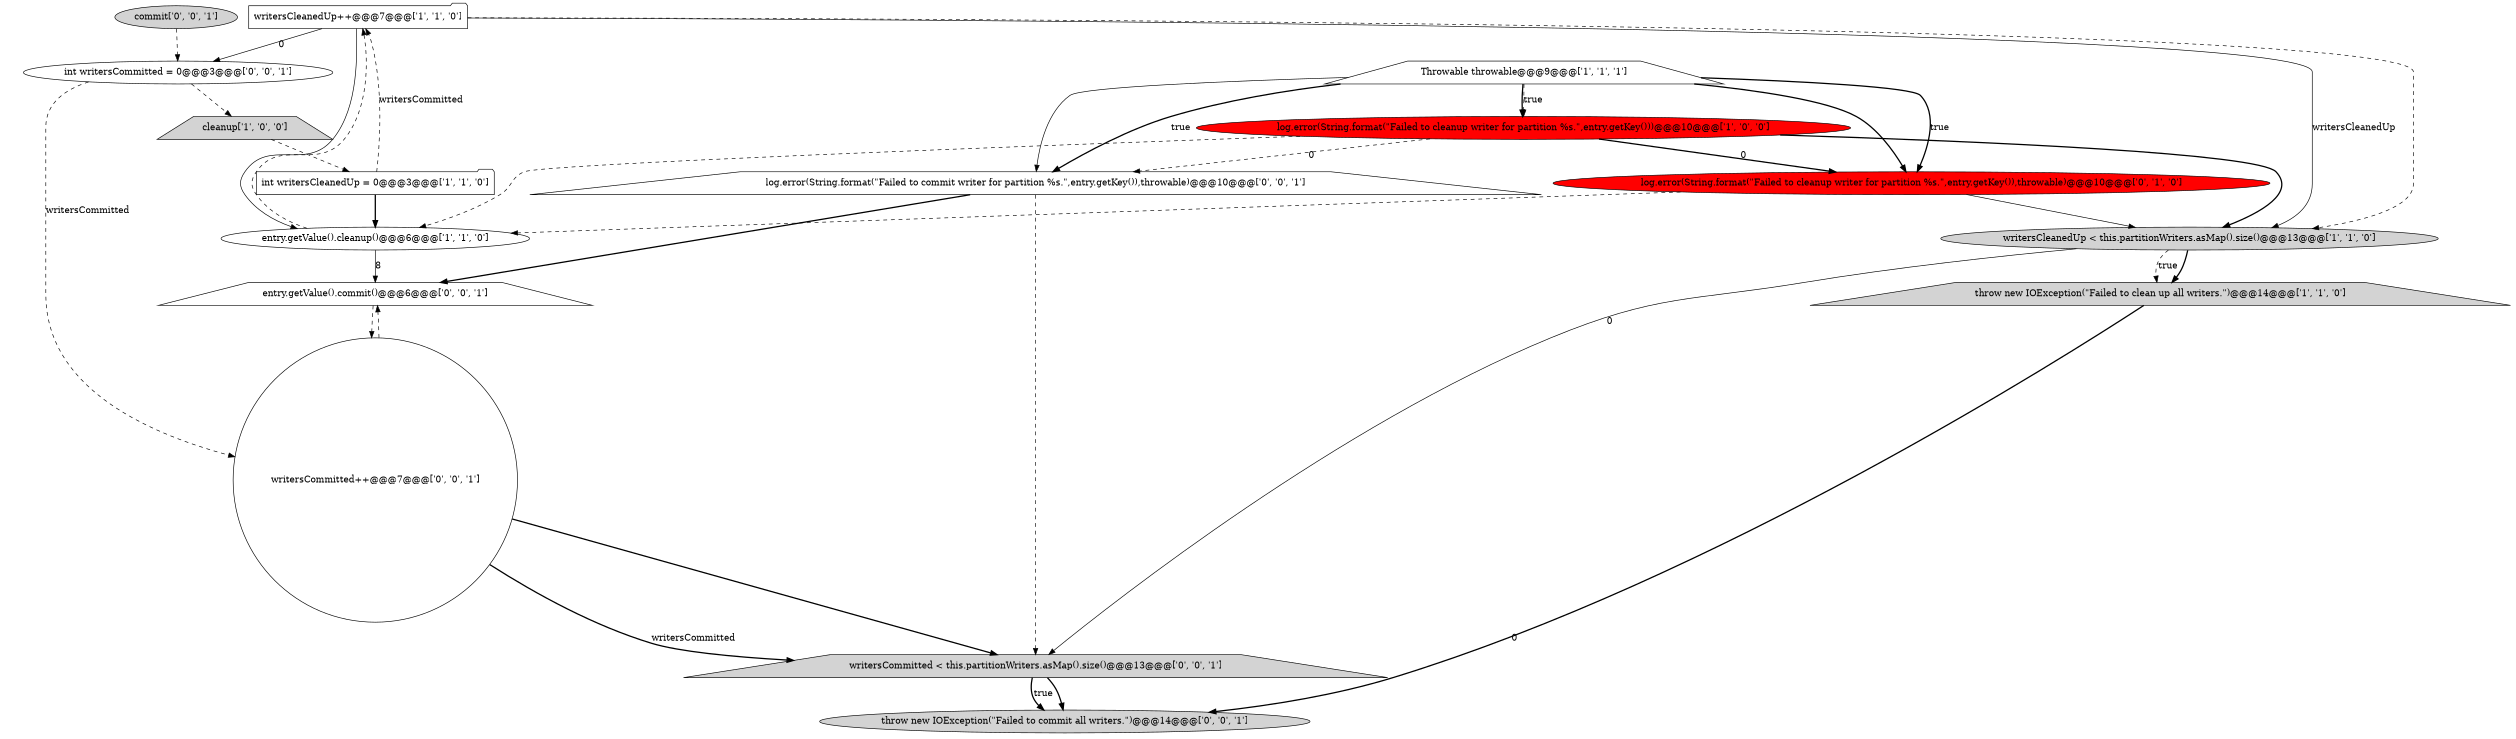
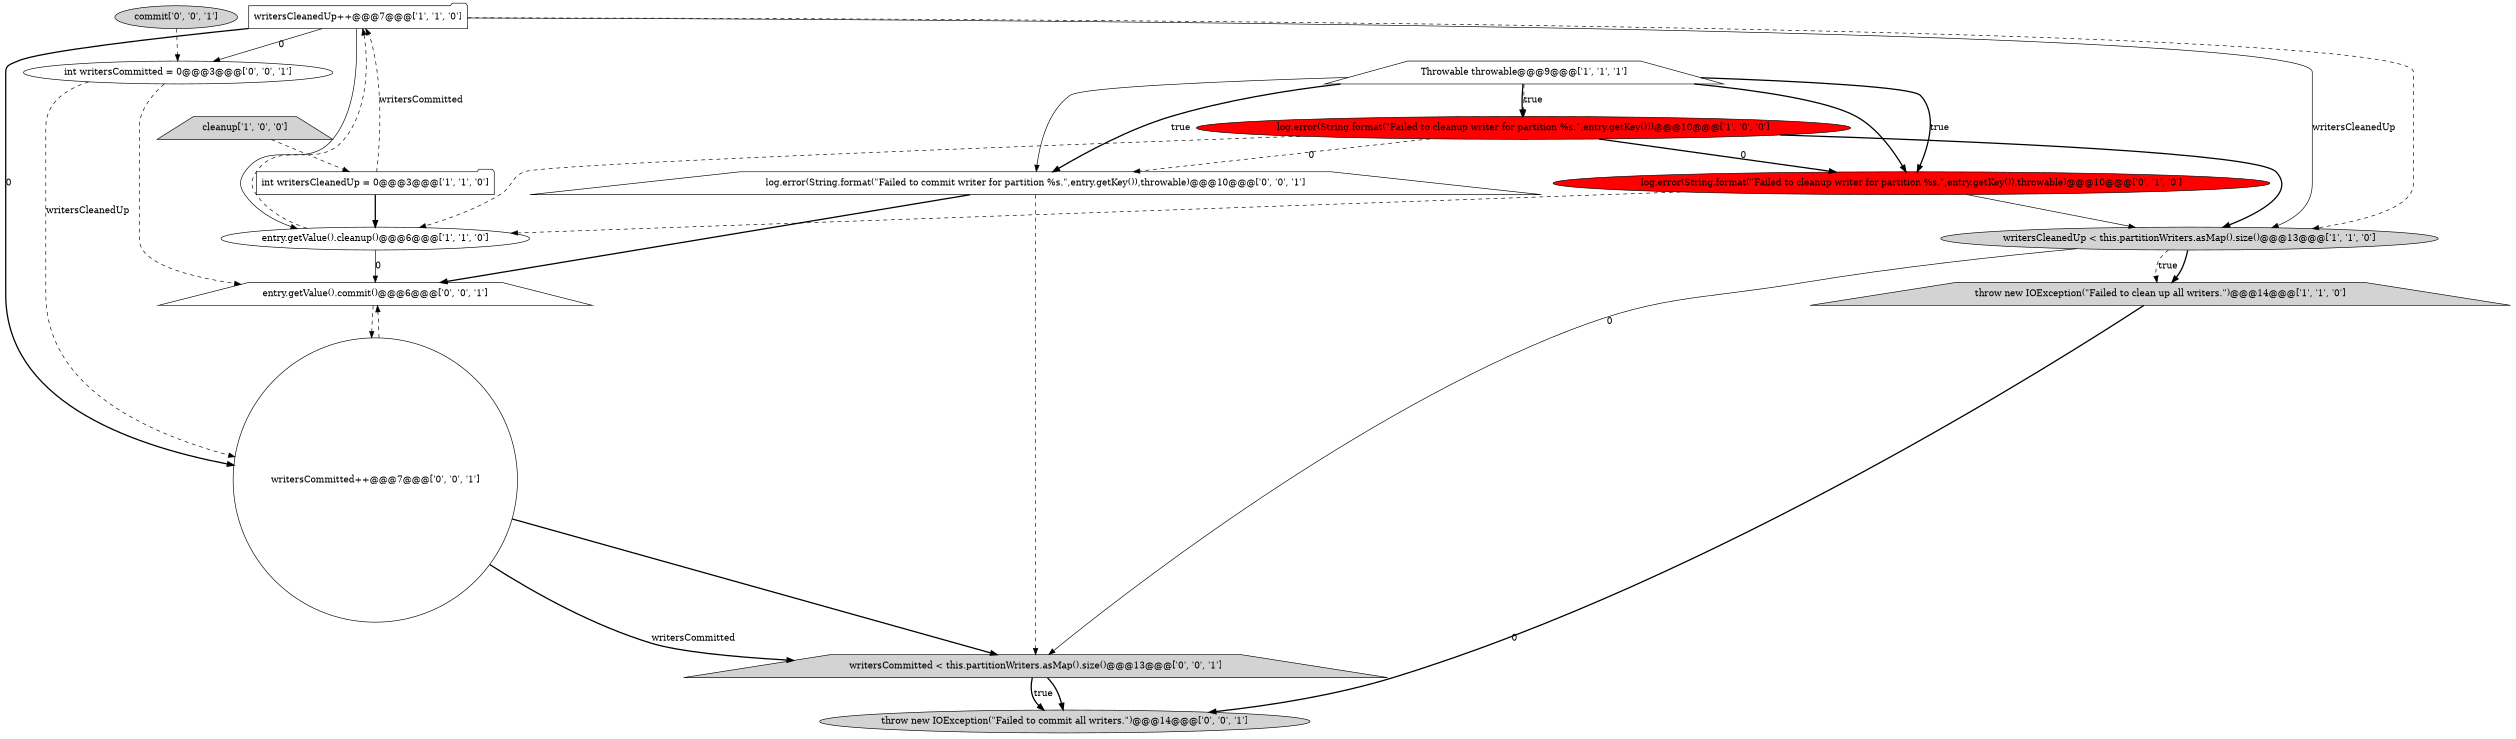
(209, 98) -> (139, 213)
none -> (6, 209)
(88, 211) -> (88, 211)
(378, 266) -> (378, 266)
